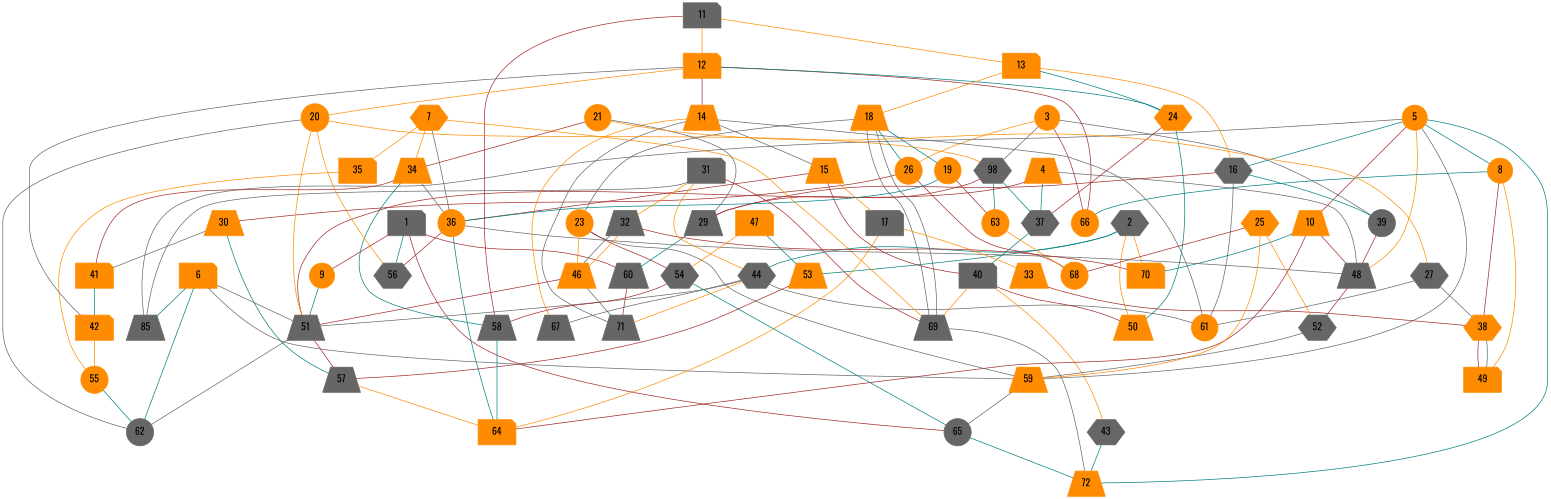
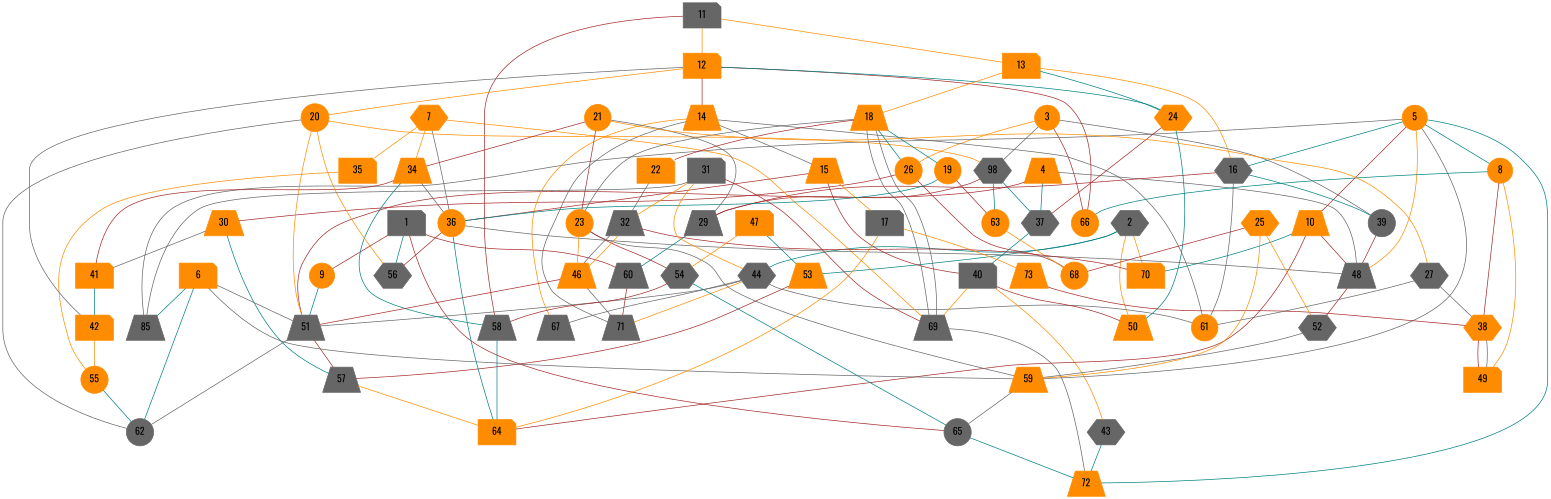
none -> (656, 171)
none -> (588, 174)
(1029, 276) -> (1029, 276)
